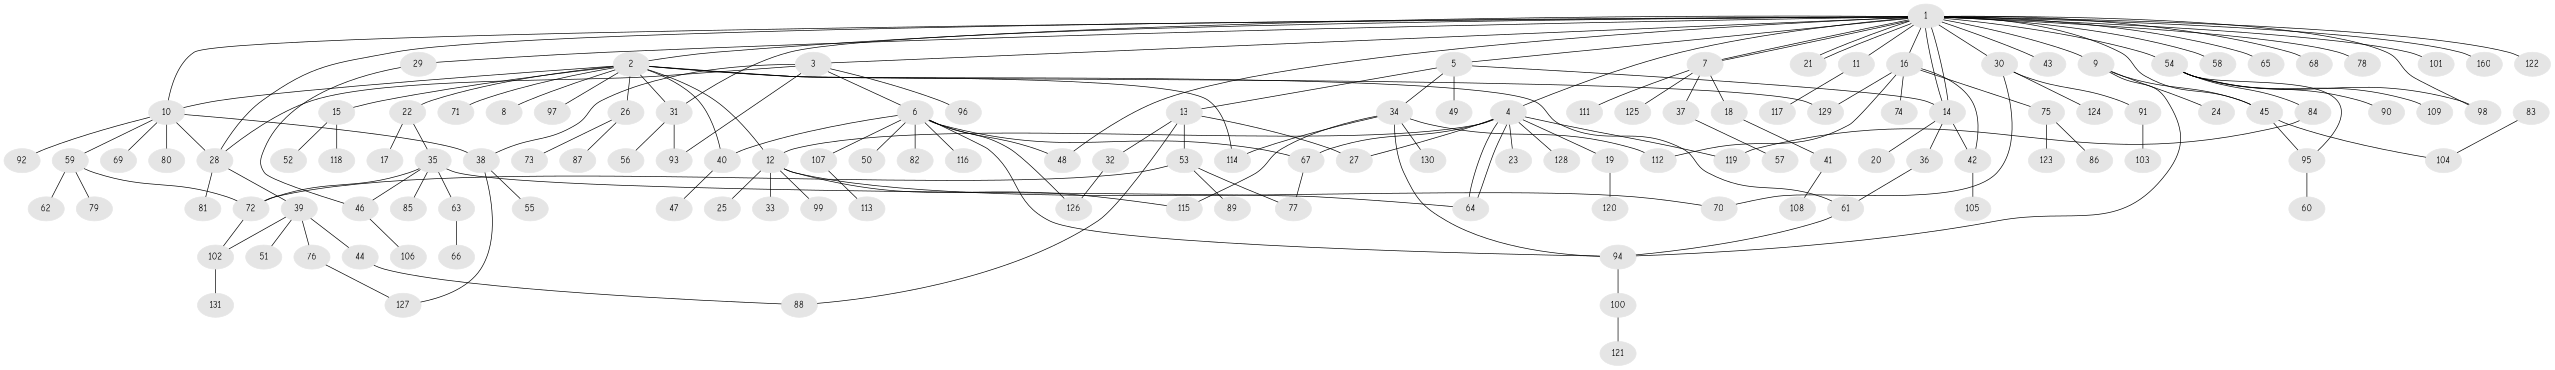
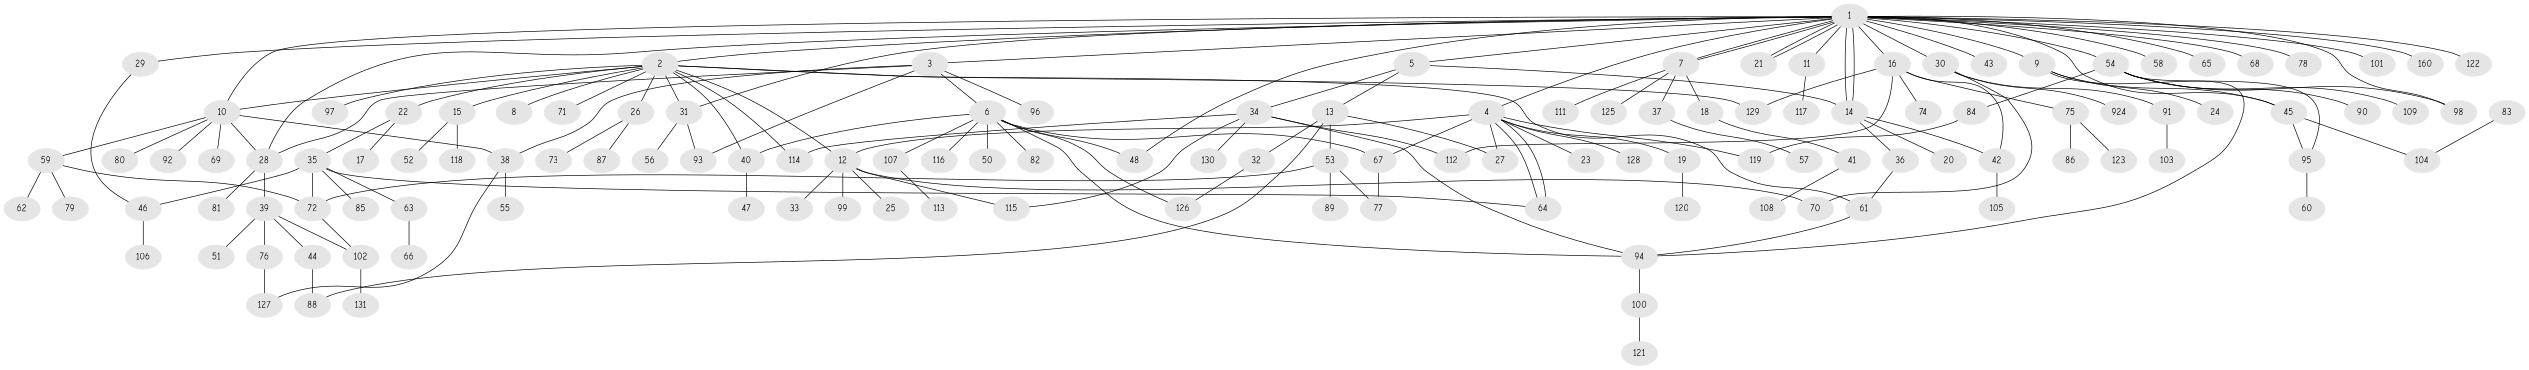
(1454, 112) -> none
(2095, 112) -> (2119, 112)
